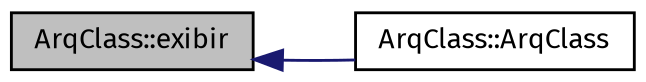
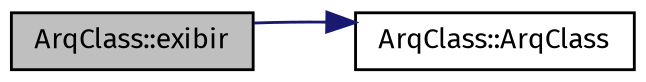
(319, 60) -> (290, 22)
